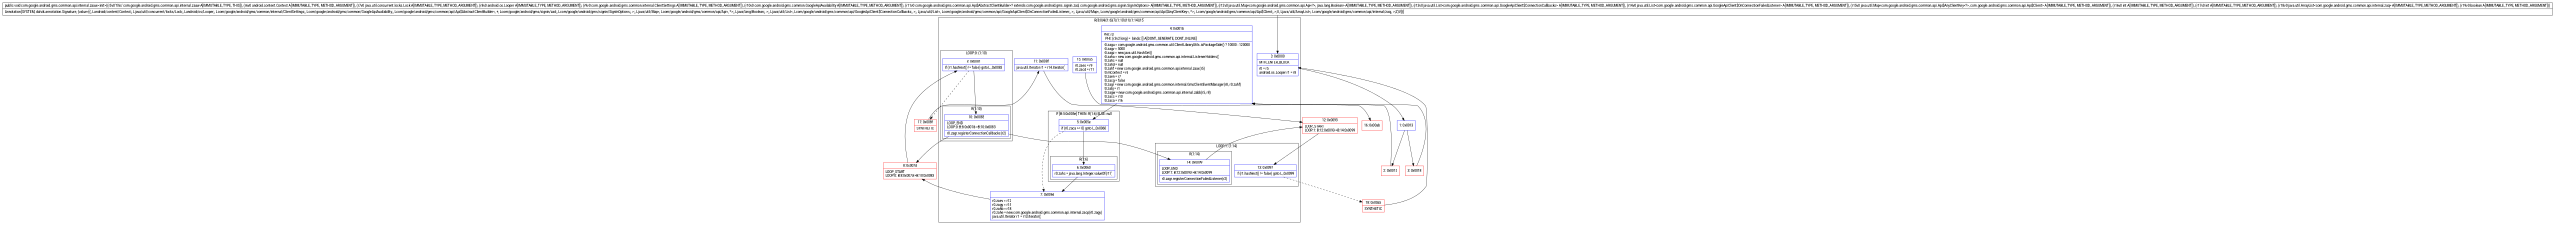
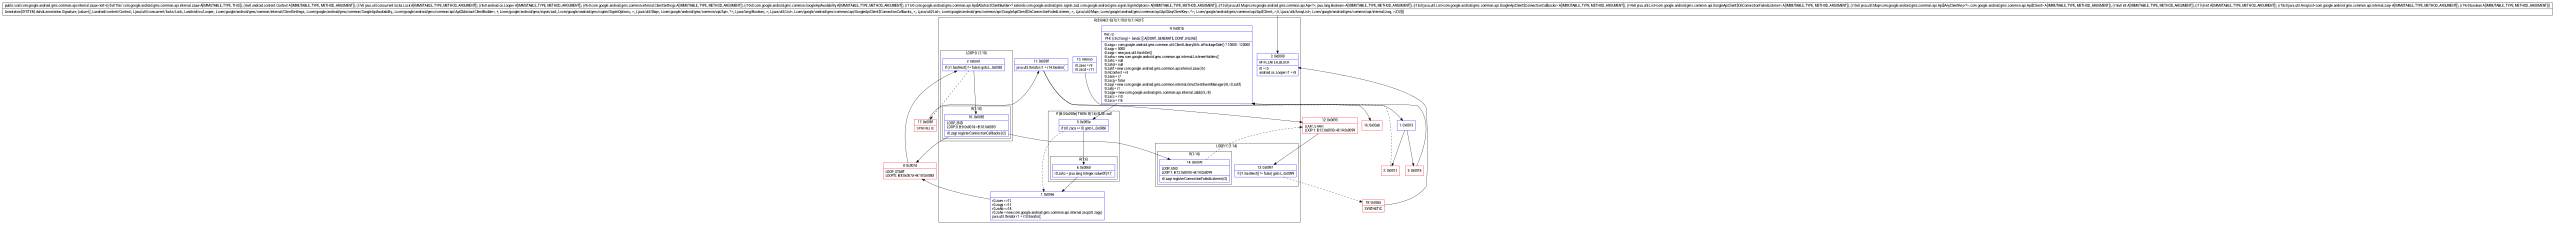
(1355, 85) -> (1216, 105)
(1387, 109) -> (1387, 109)
(1250, 136) -> (1250, 136)
